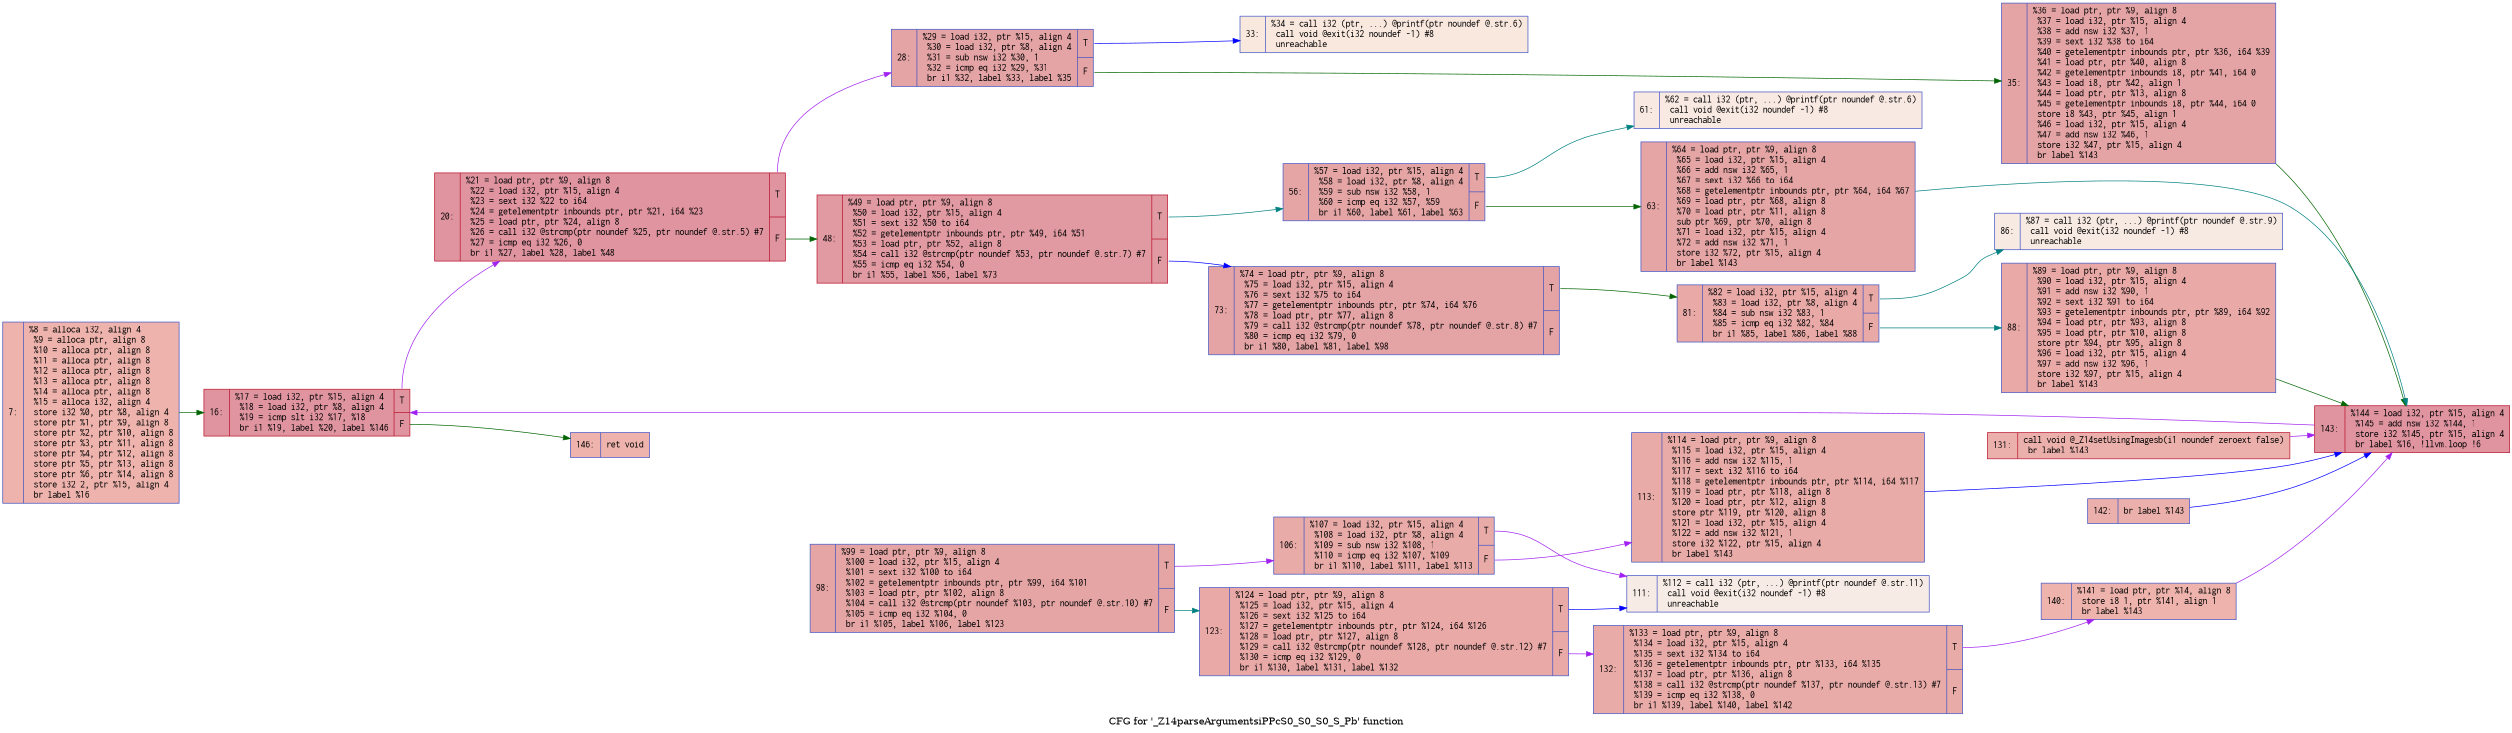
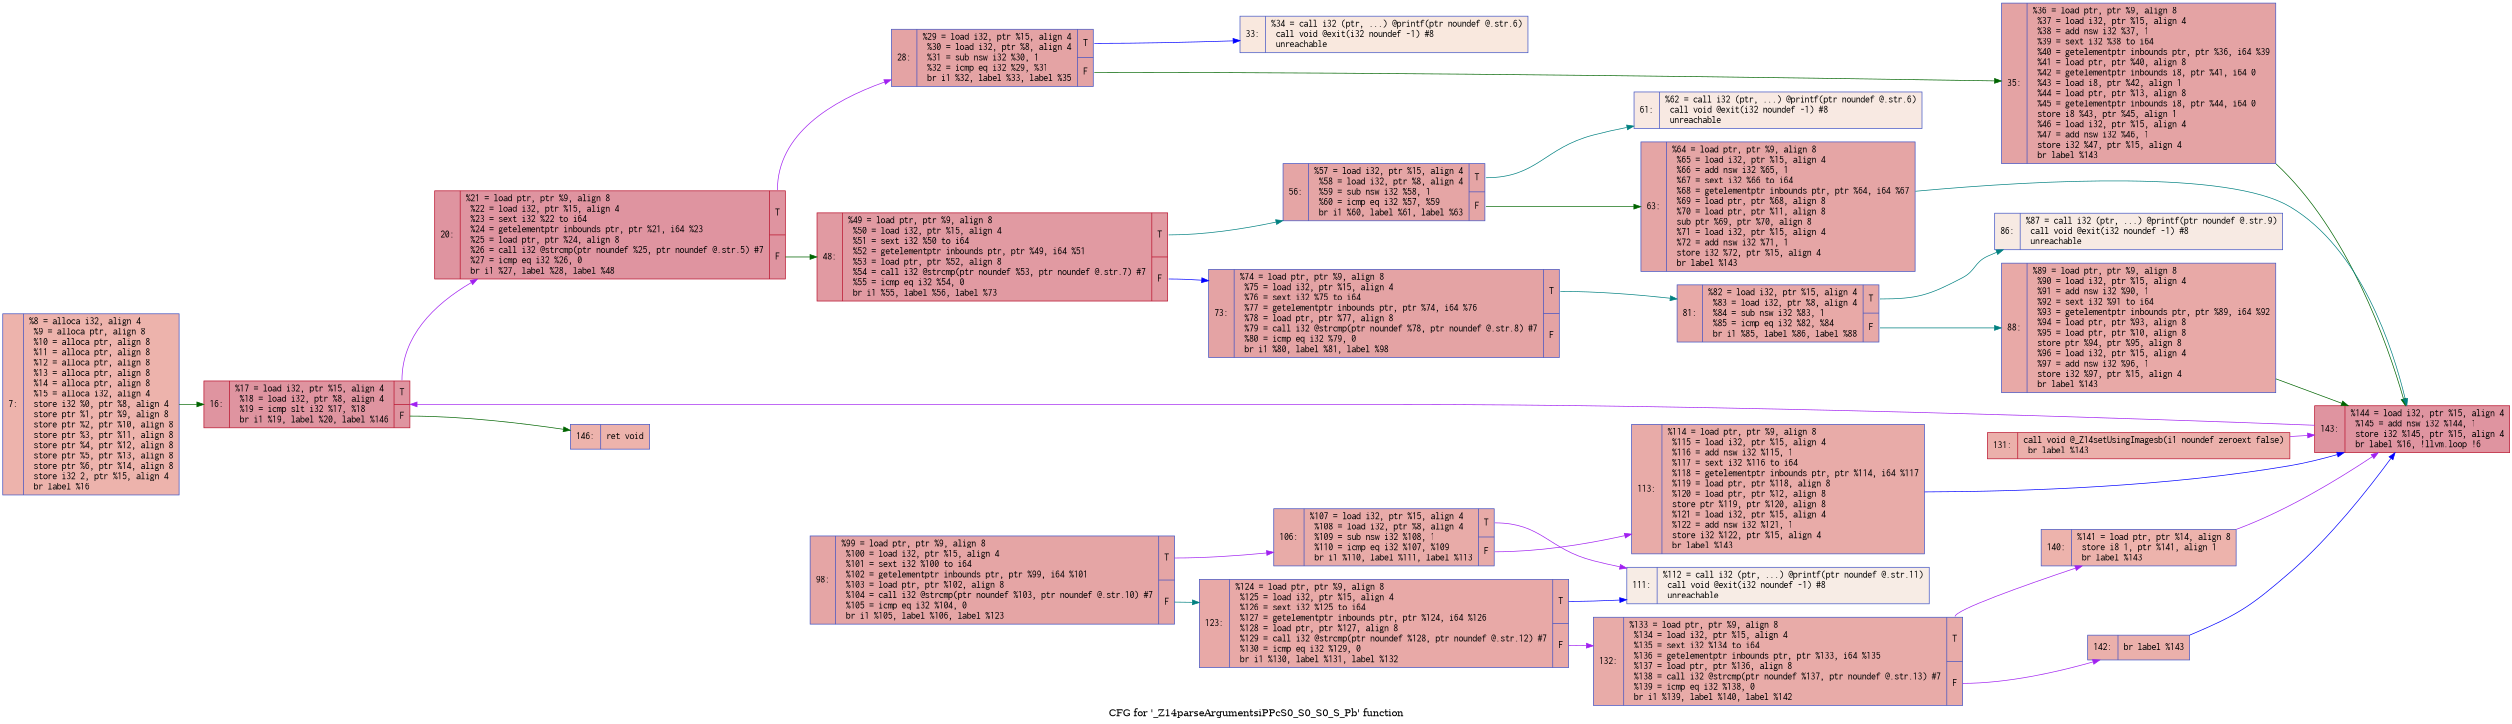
(1615, 291) -> (1615, 293)
none -> (2028, 677)
